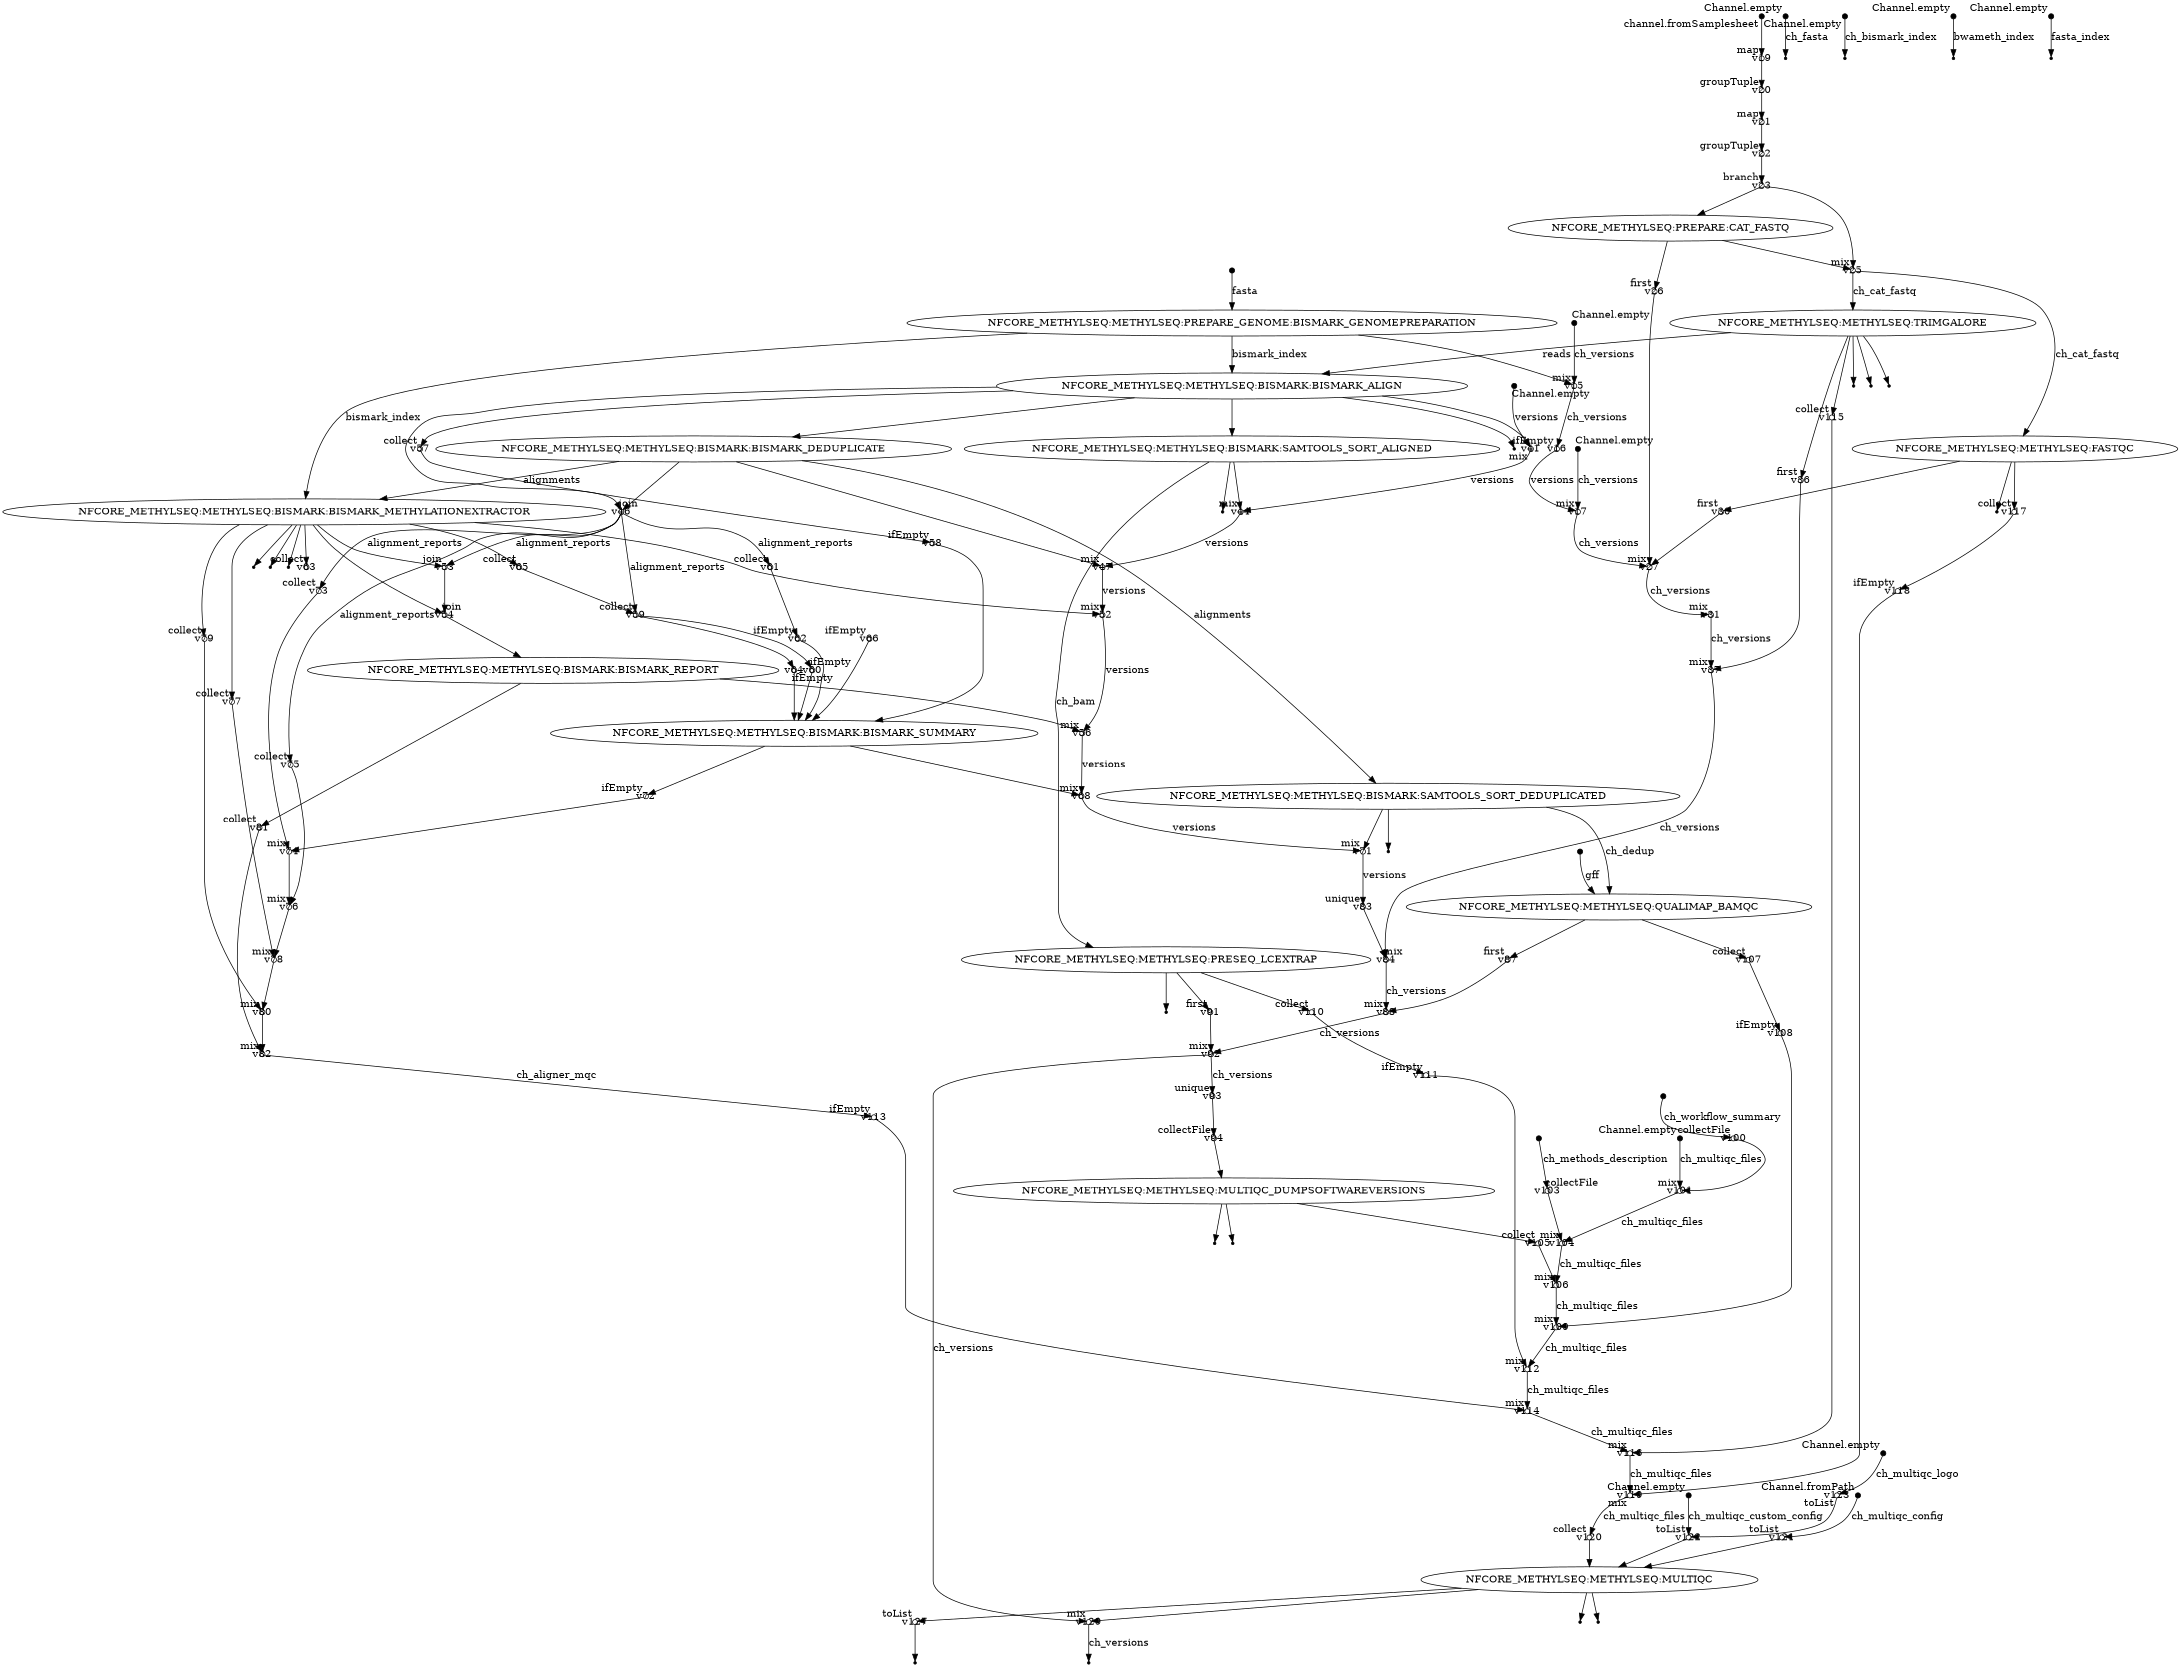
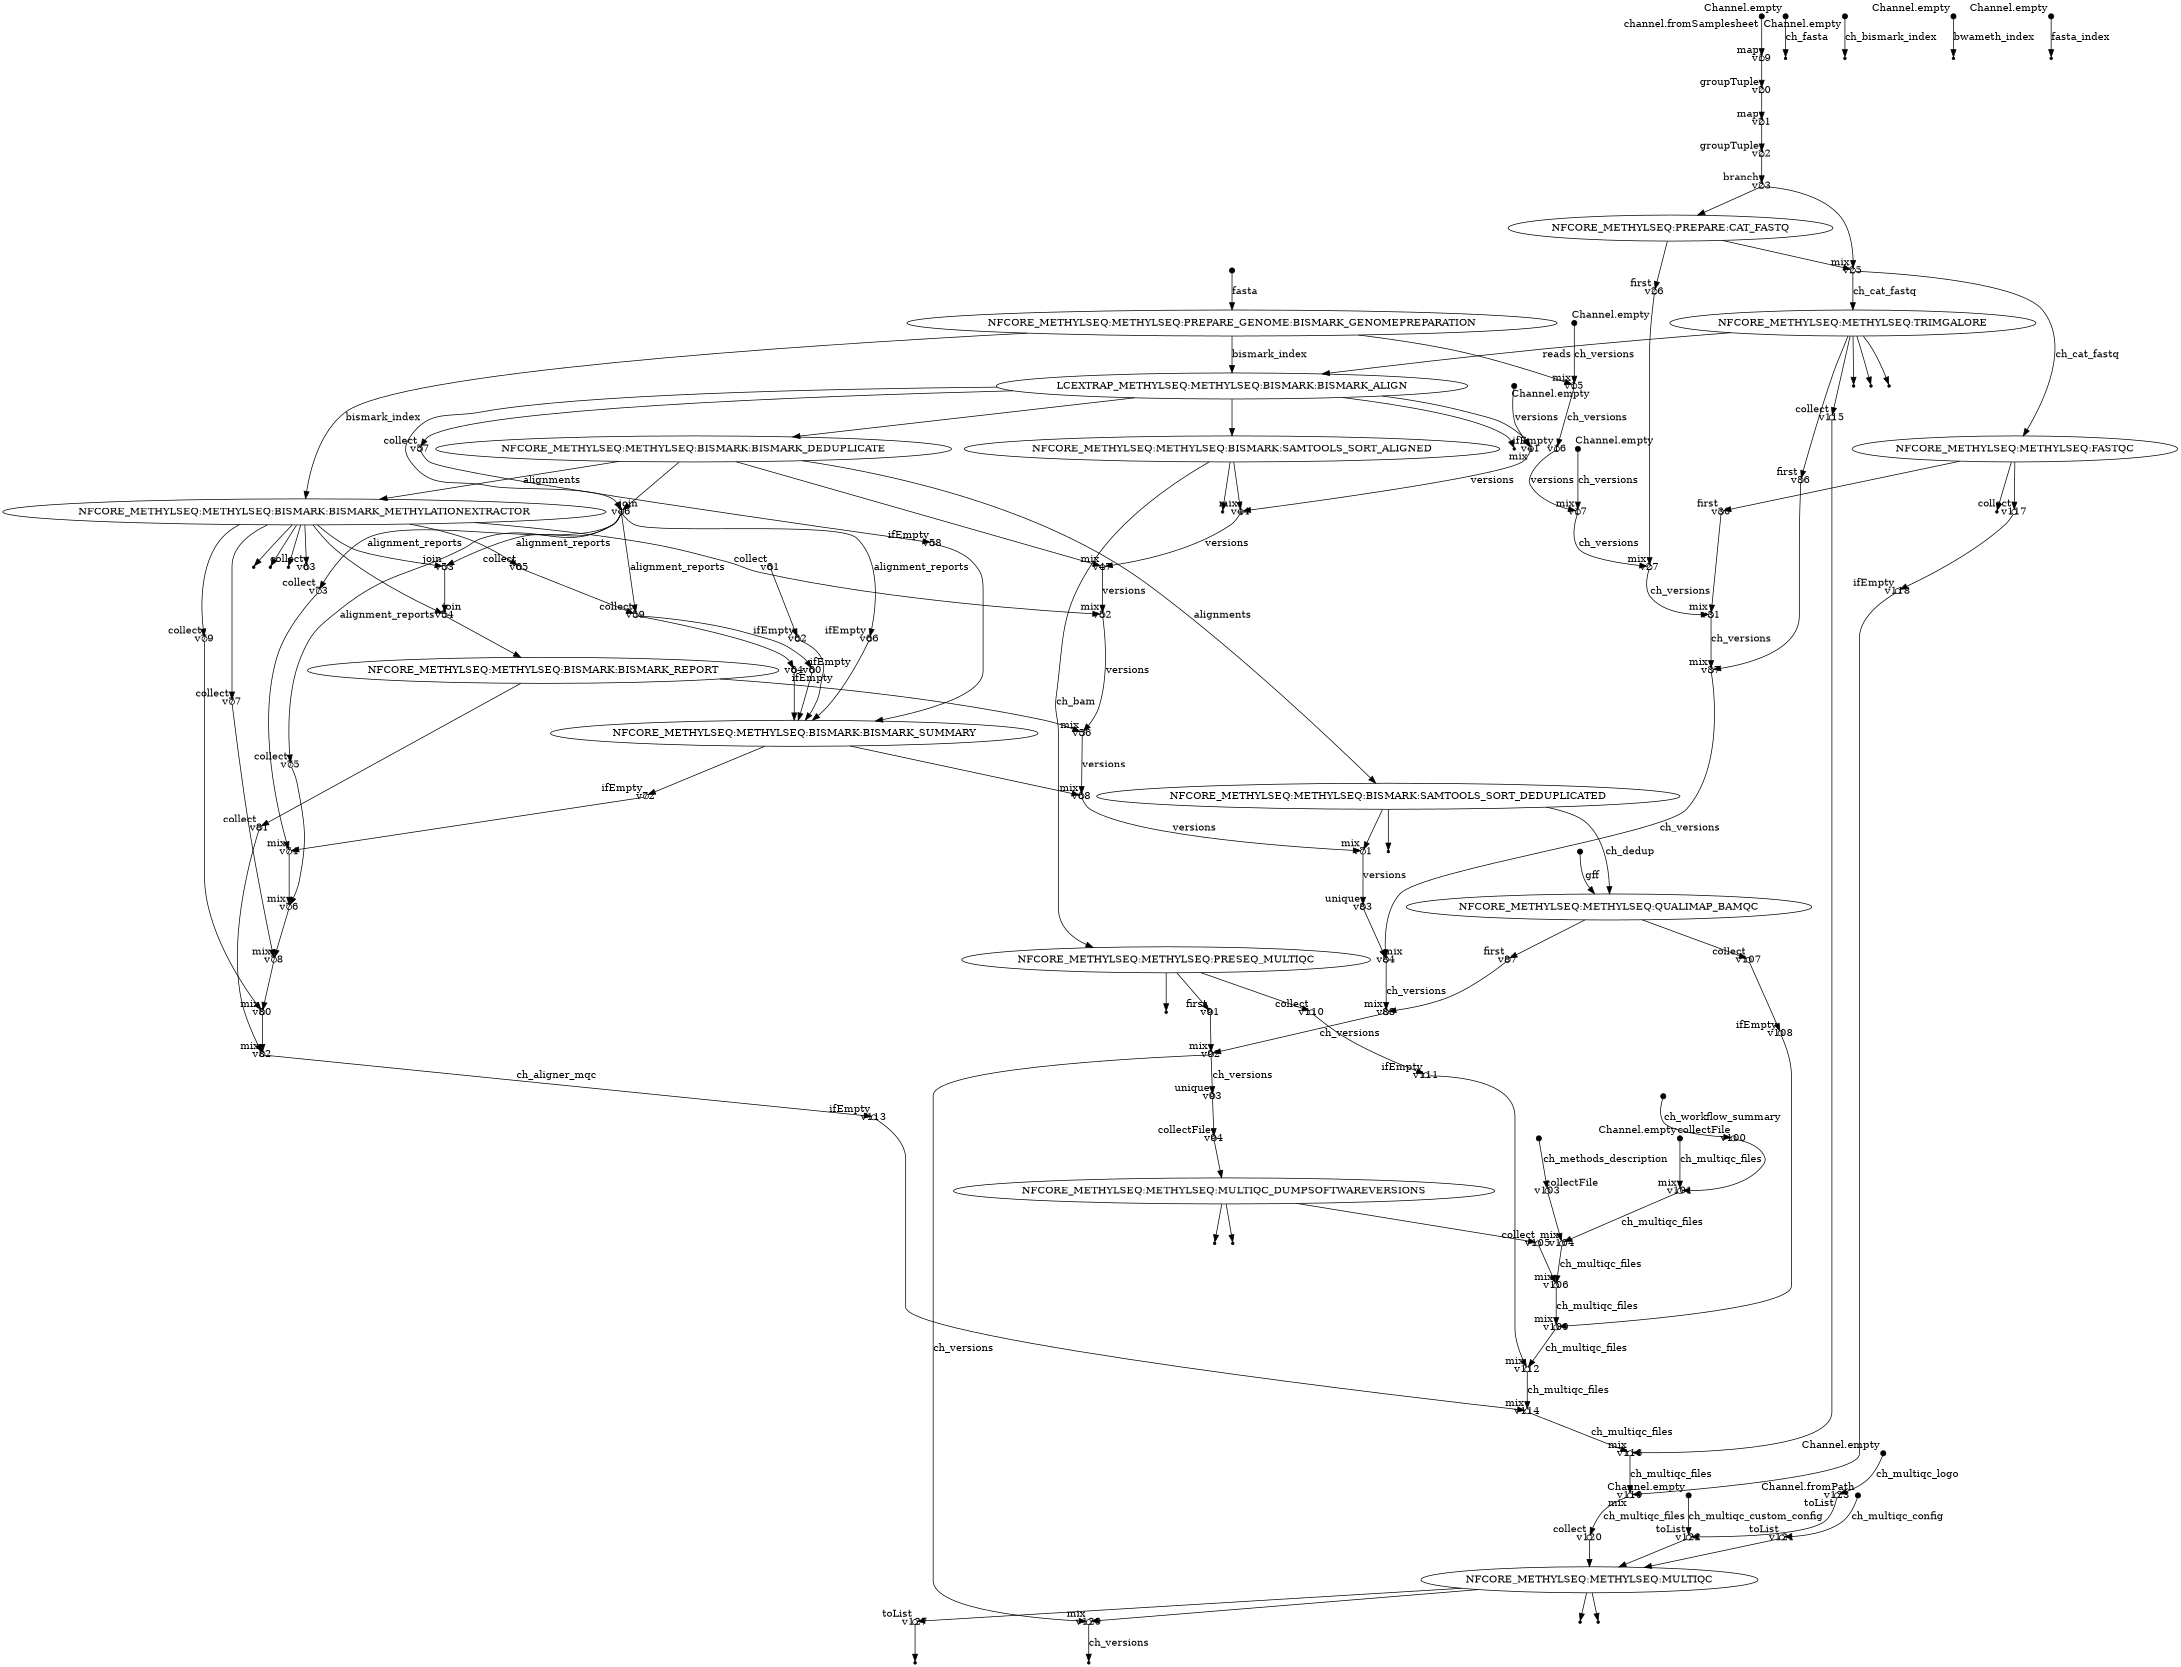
(1232, 386) -> (1232, 386)
(698, 528) -> (786, 529)
(1688, 537) -> (1716, 560)
(1166, 960) -> (1166, 960)
